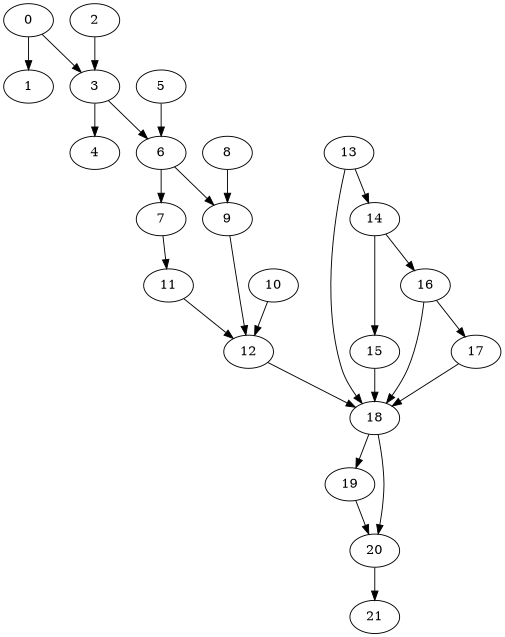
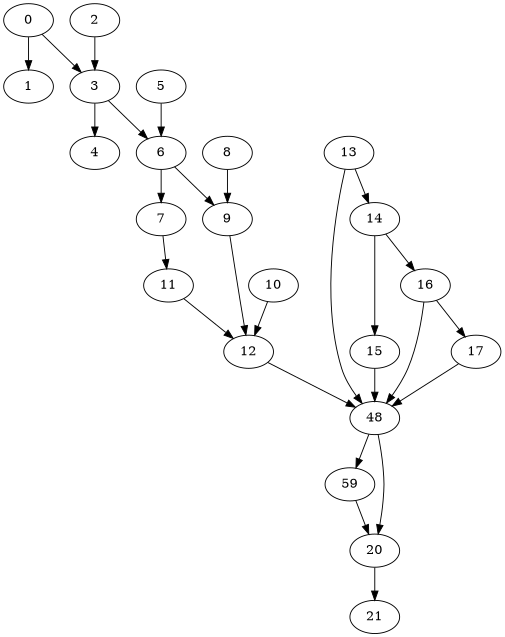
(375, 418) -> (375, 418)
(350, 484) -> (350, 484)
